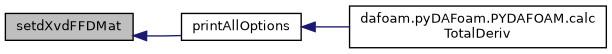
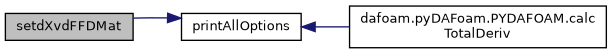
(164, 36) -> (150, 18)
